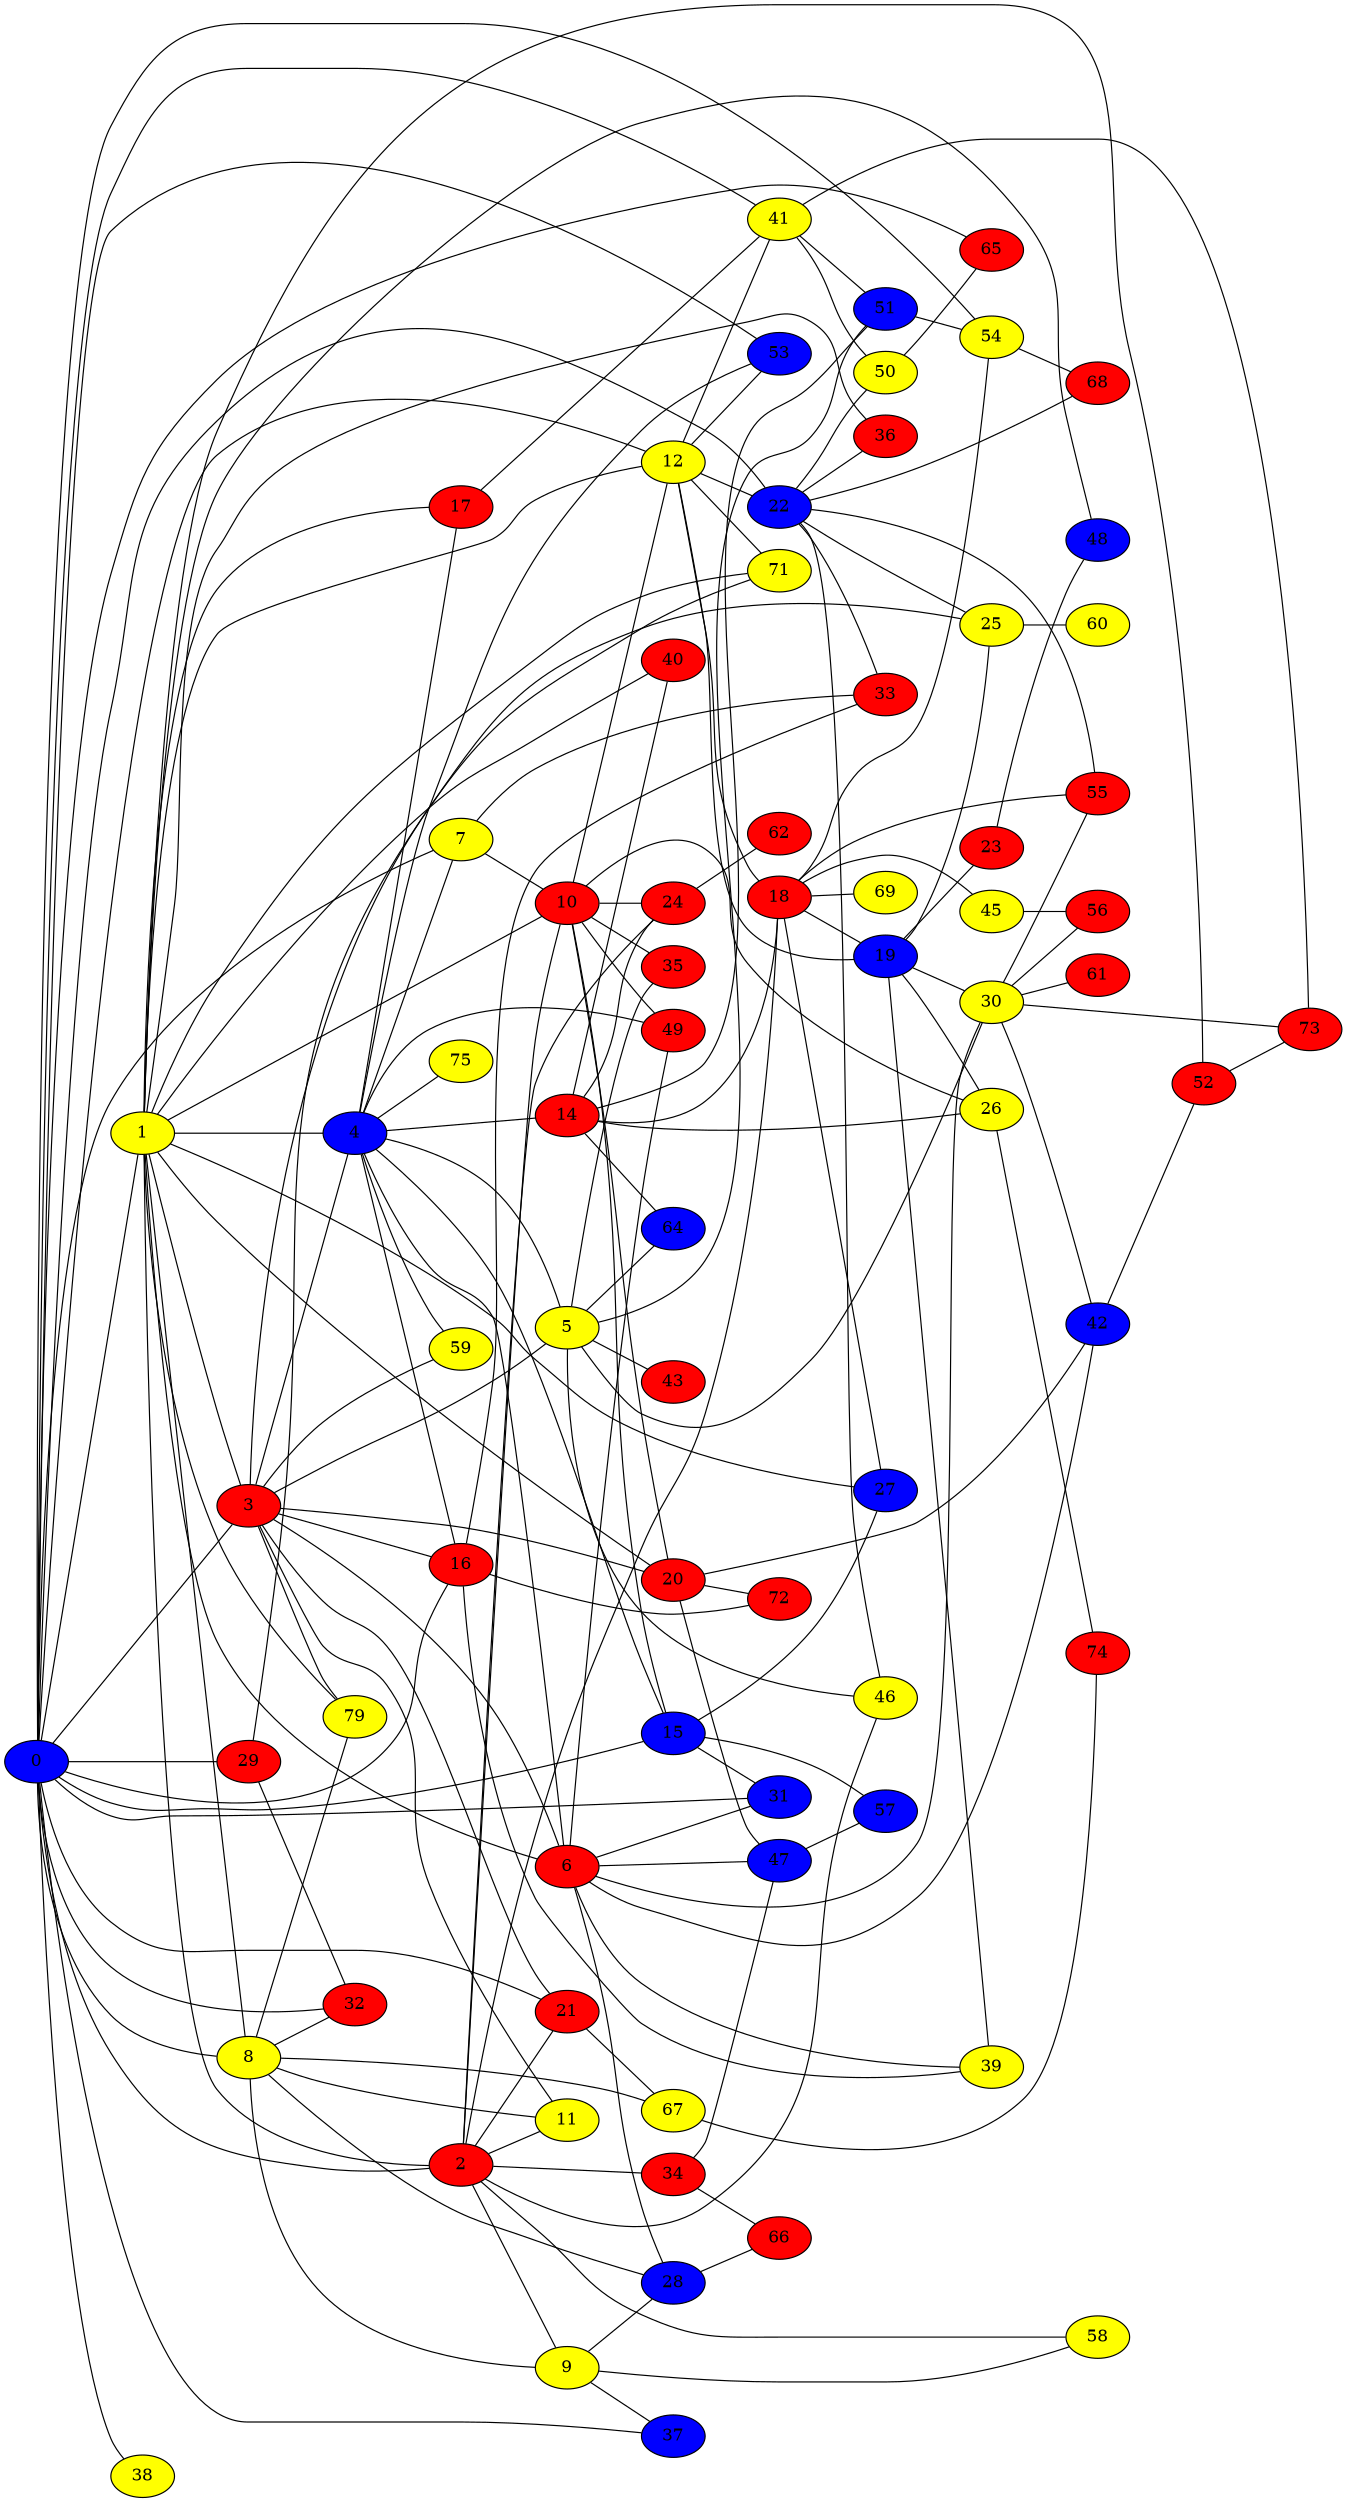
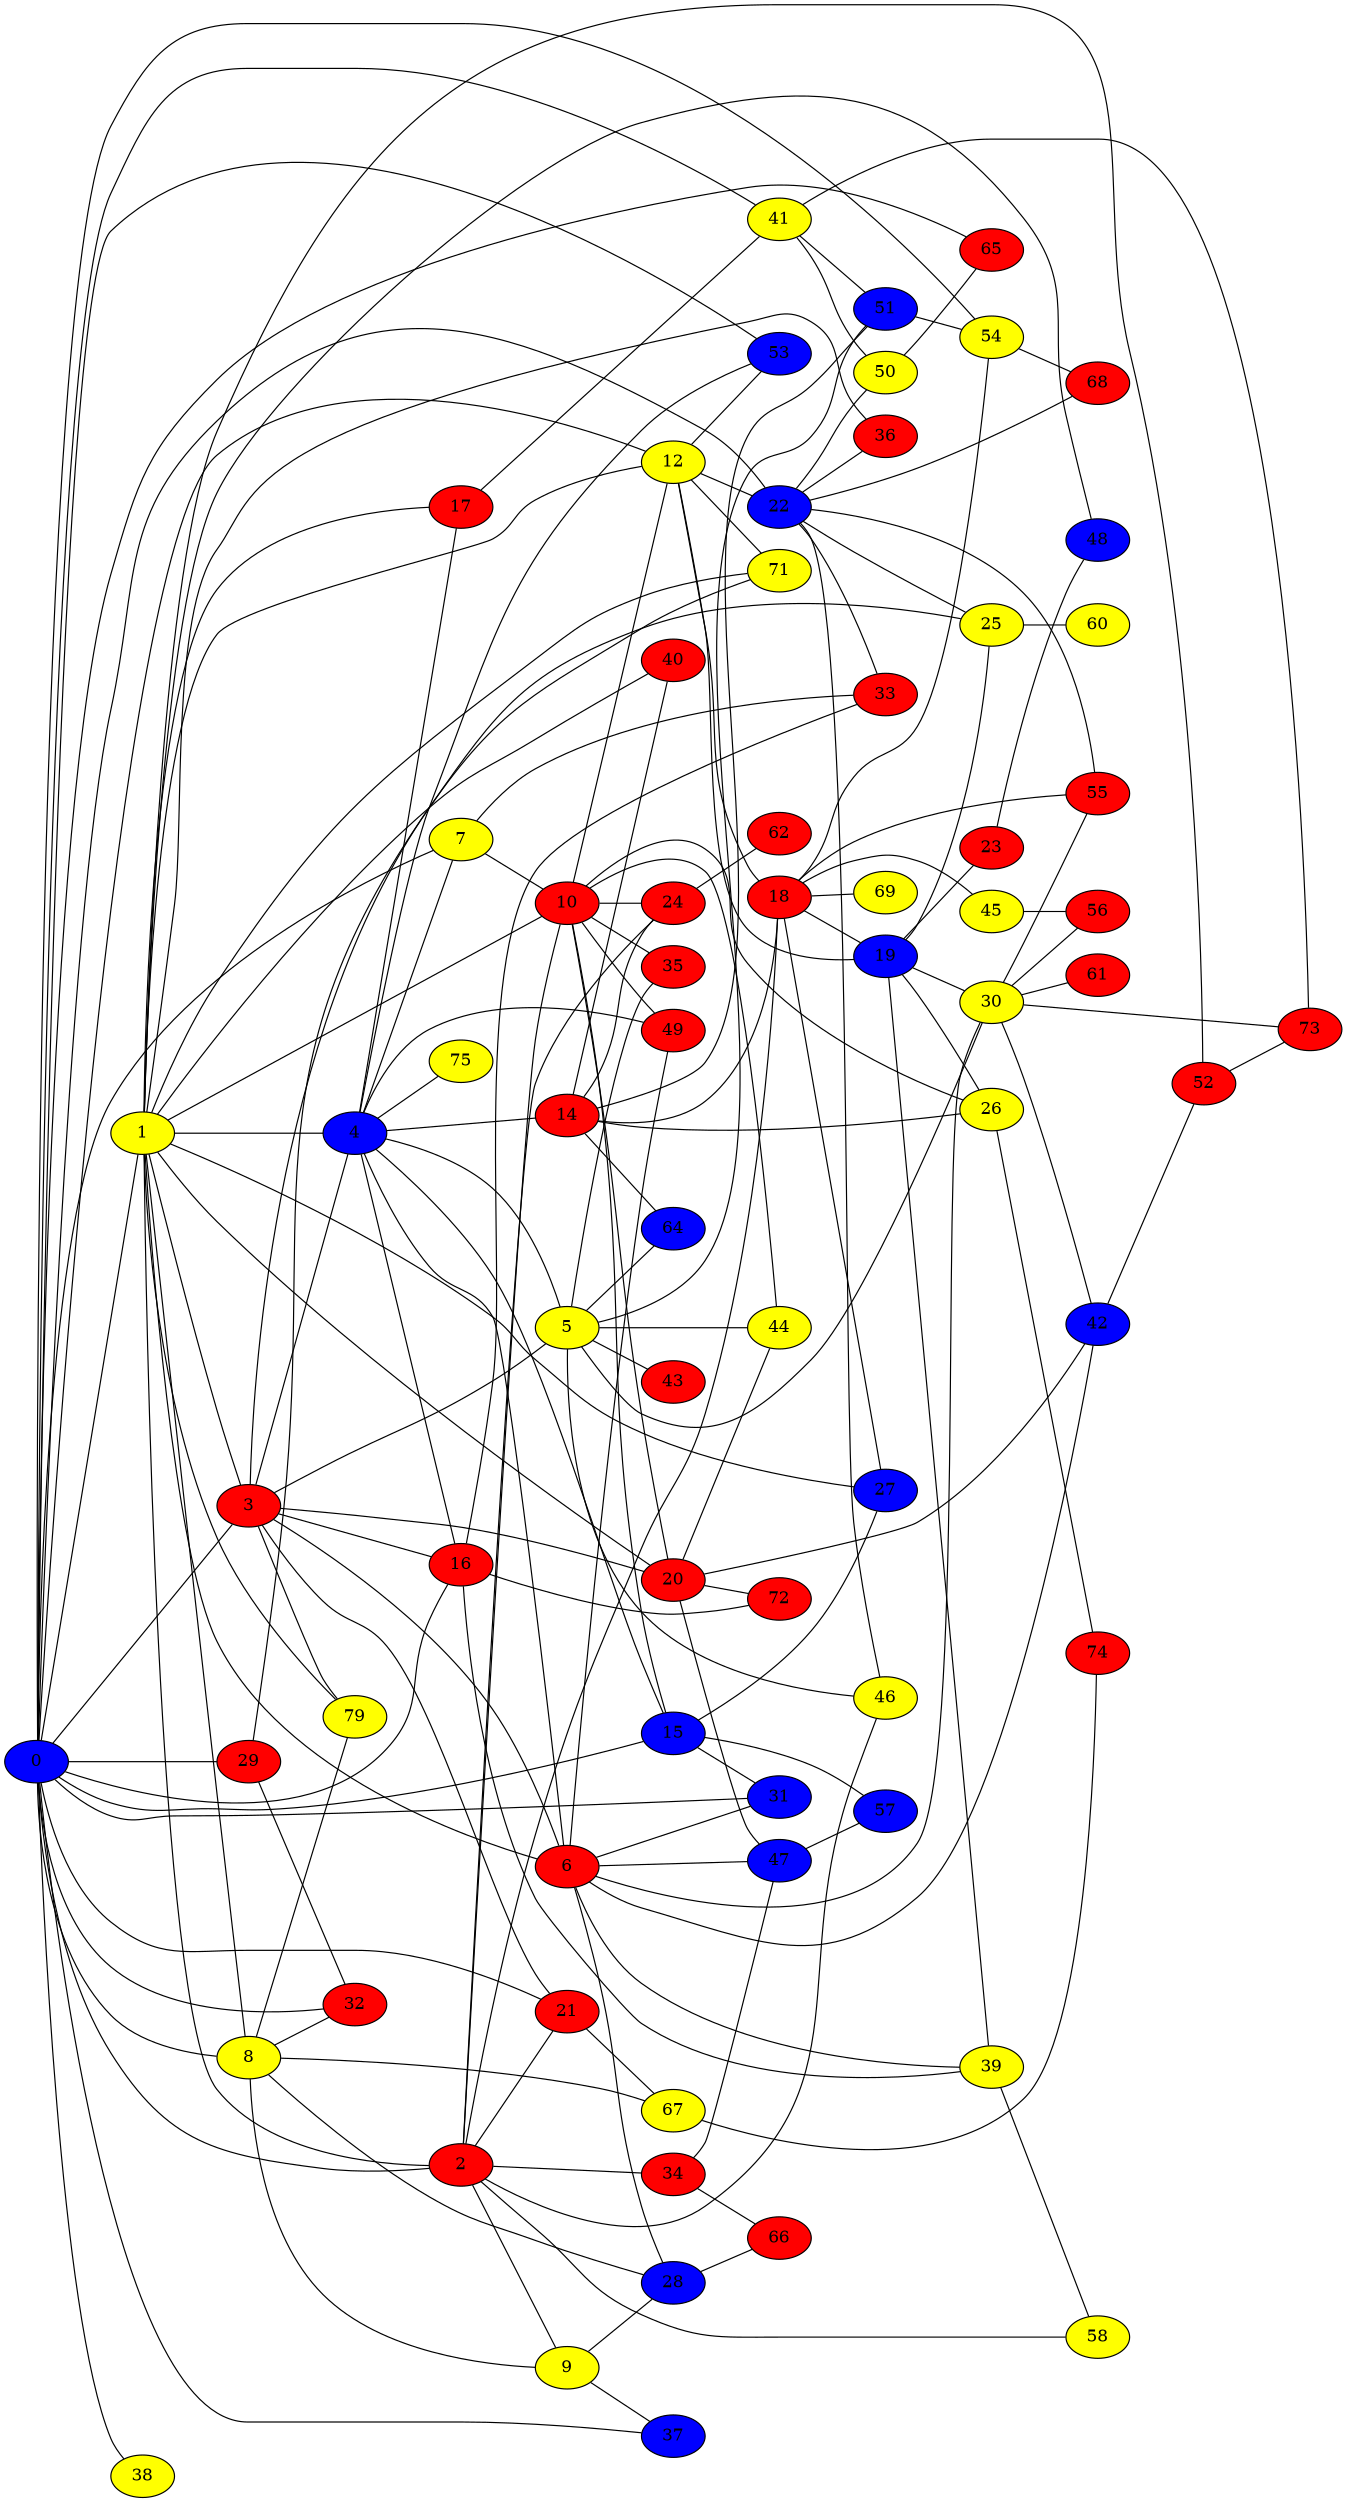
(726, 341) -> none
none -> (779, 1328)
(461, 1349) -> none
(567, 2120) -> none
(836, 2382) -> (1045, 2202)
